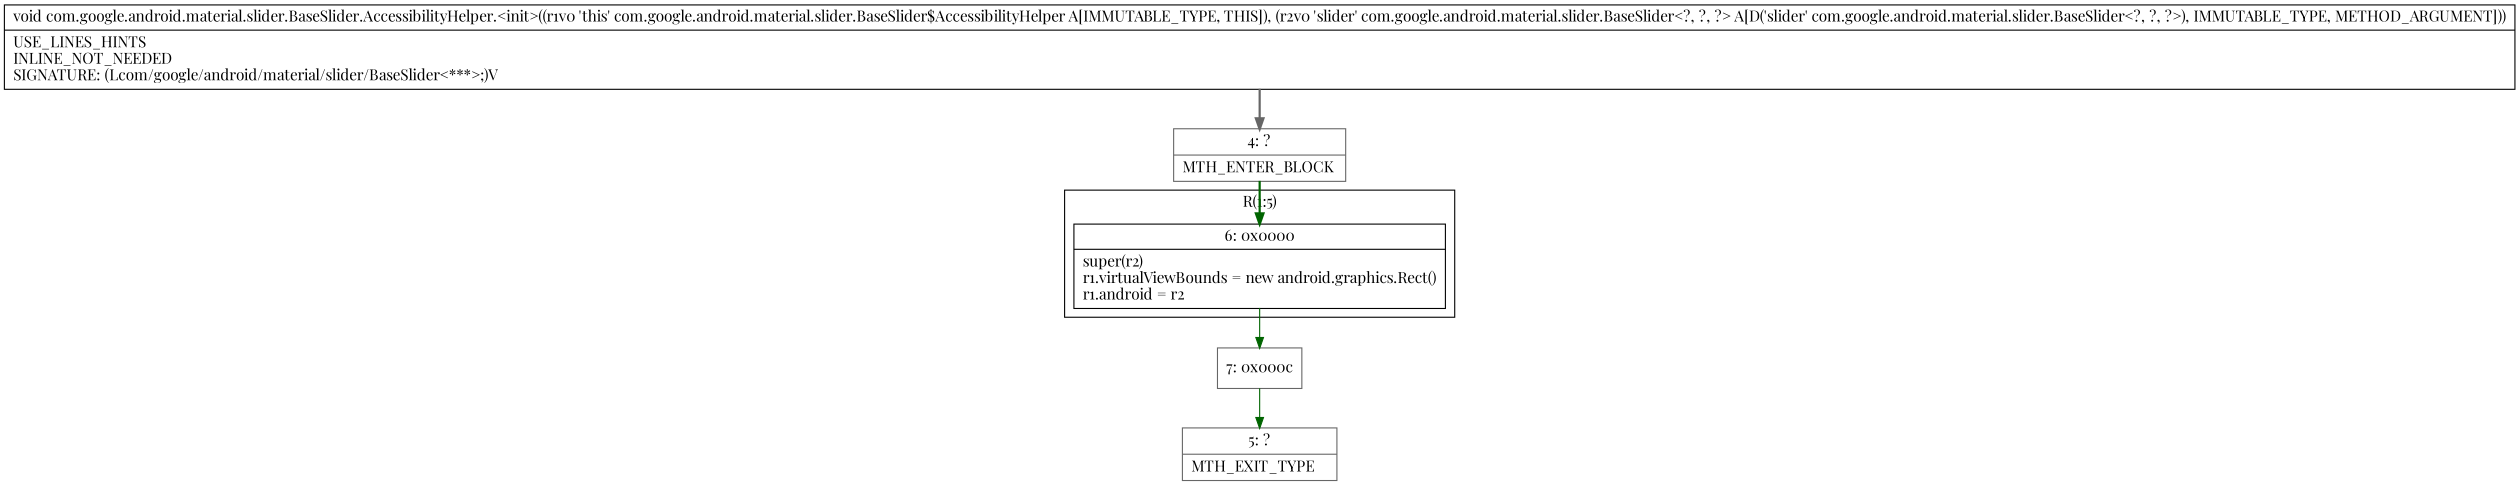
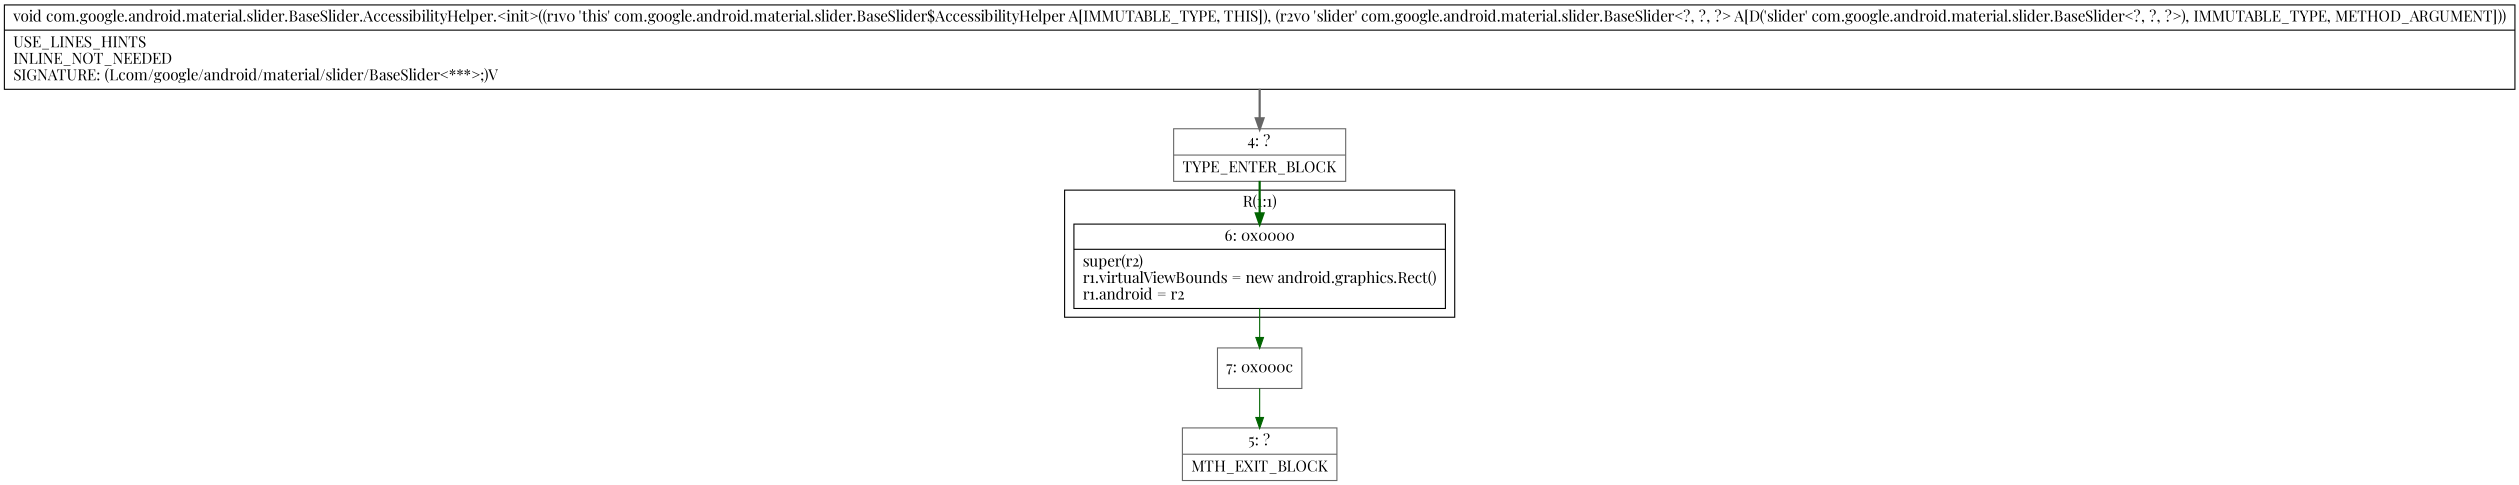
(1259, 168) -> (1260, 168)
(1260, 203) -> (1260, 203)
(1253, 467) -> (1260, 467)
